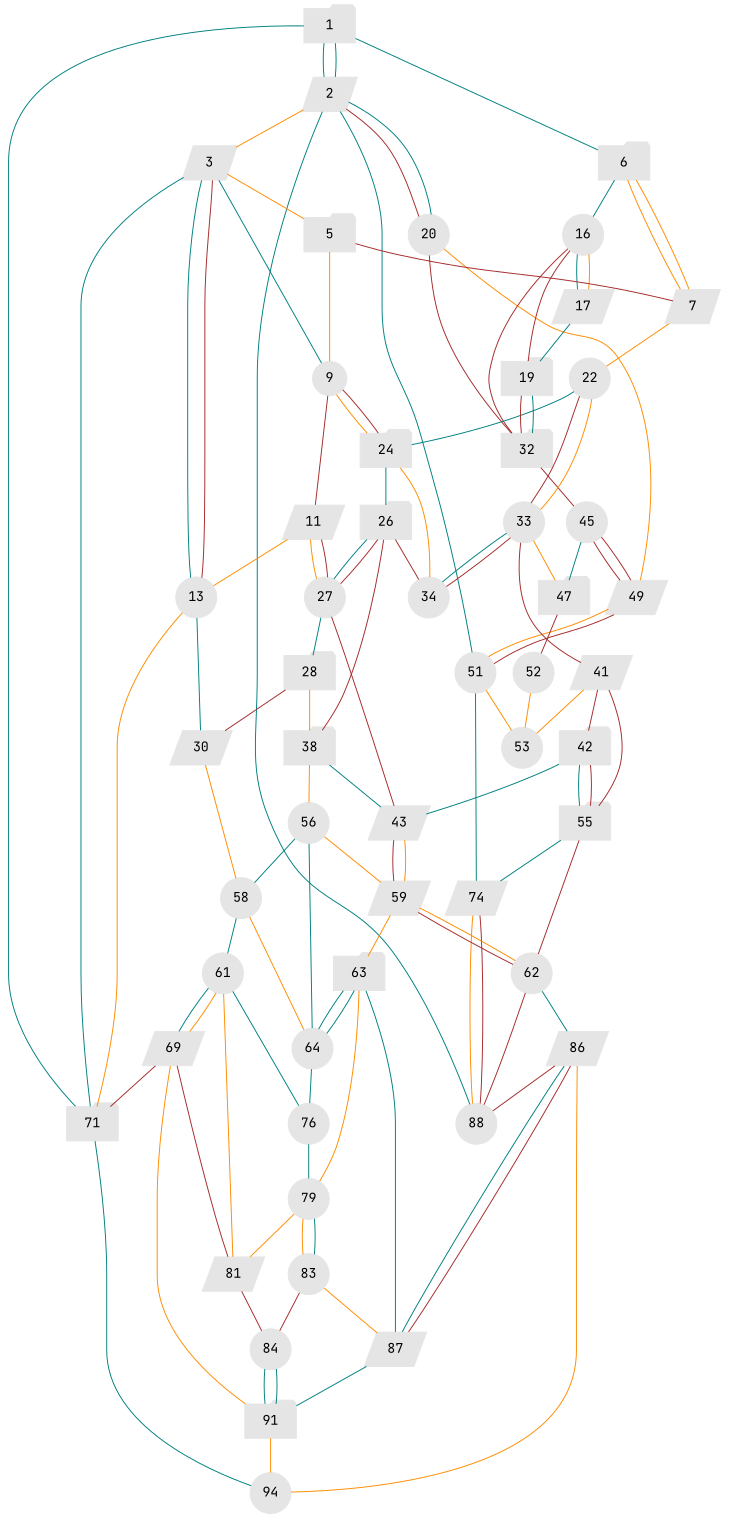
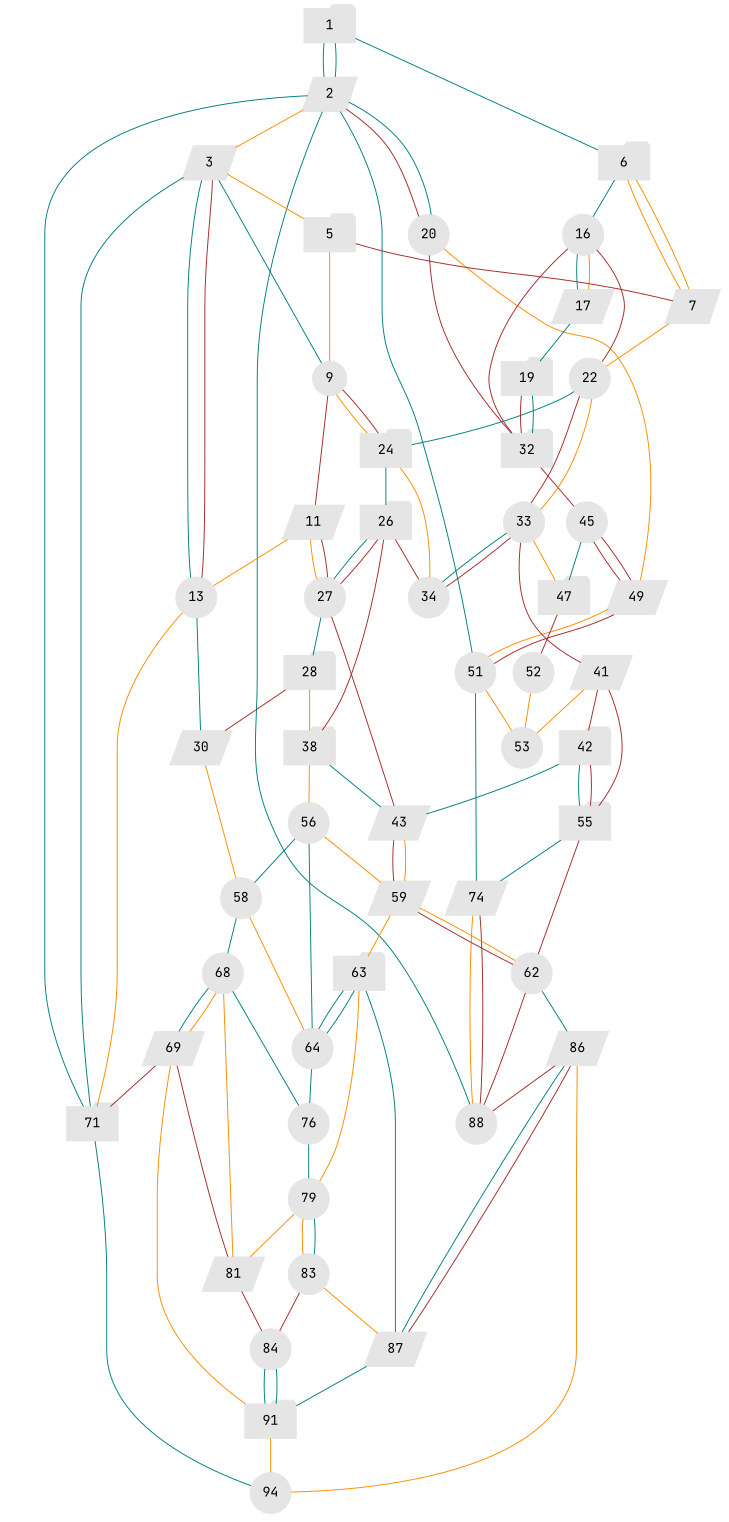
(540, 302) -> (624, 304)
(9, 465) -> (45, 511)
(223, 973) -> (223, 973)
